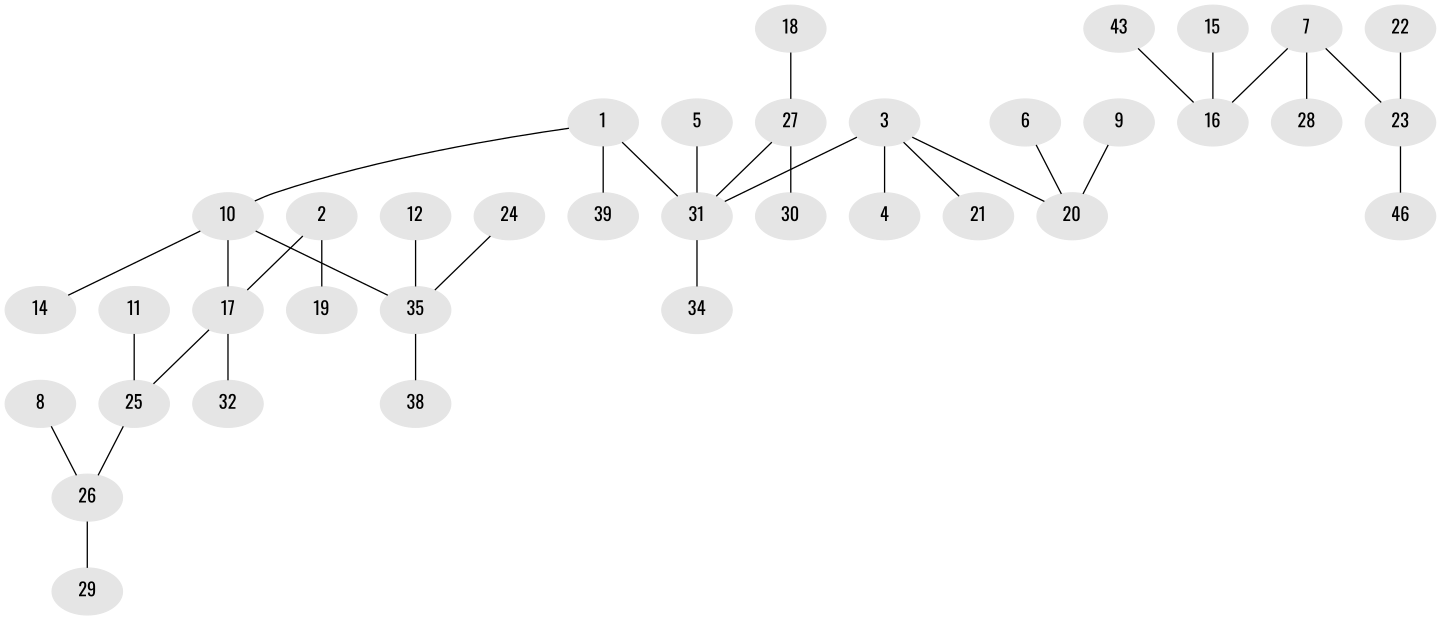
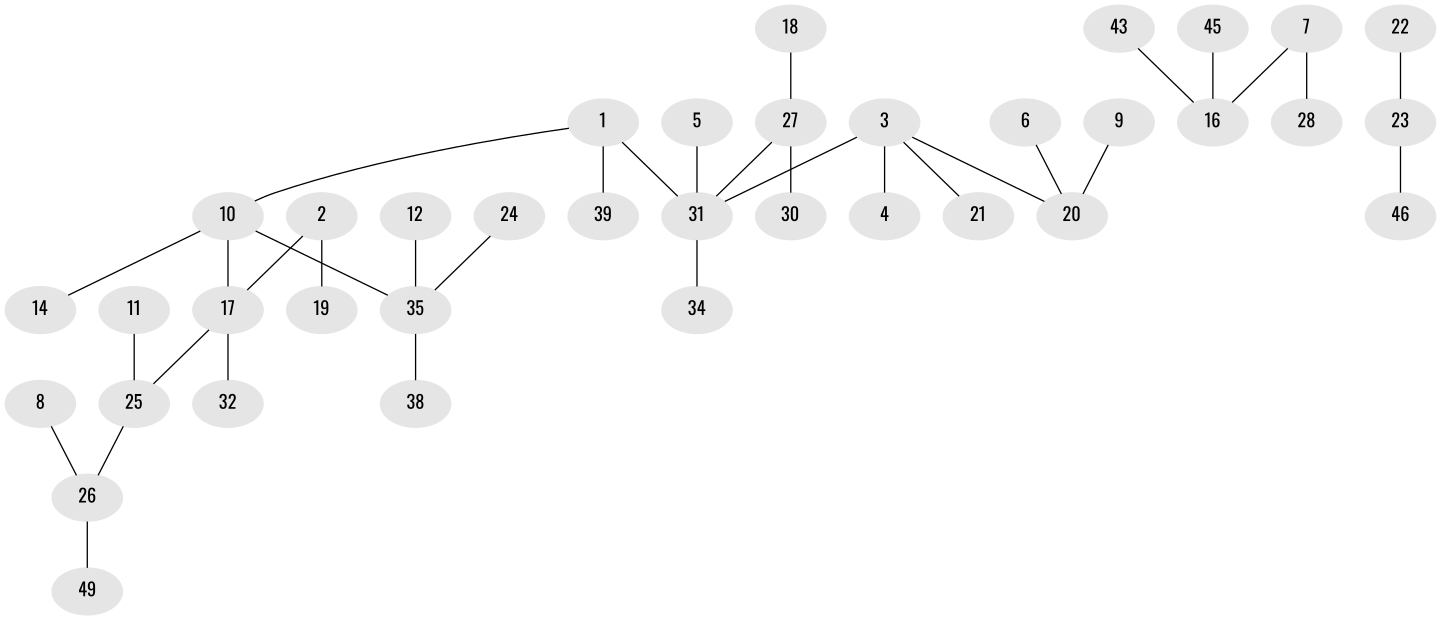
(1213, 29) -> (1213, 29)
(1353, 75) -> none
(87, 591) -> (87, 591)
